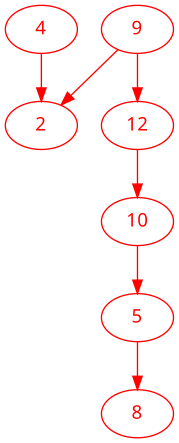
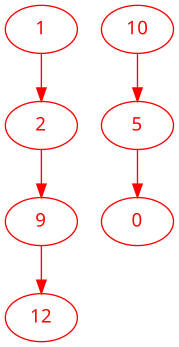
(41, 29) -> (41, 29)
(94, 73) -> (41, 167)
(137, 167) -> none
(137, 414) -> (137, 222)
